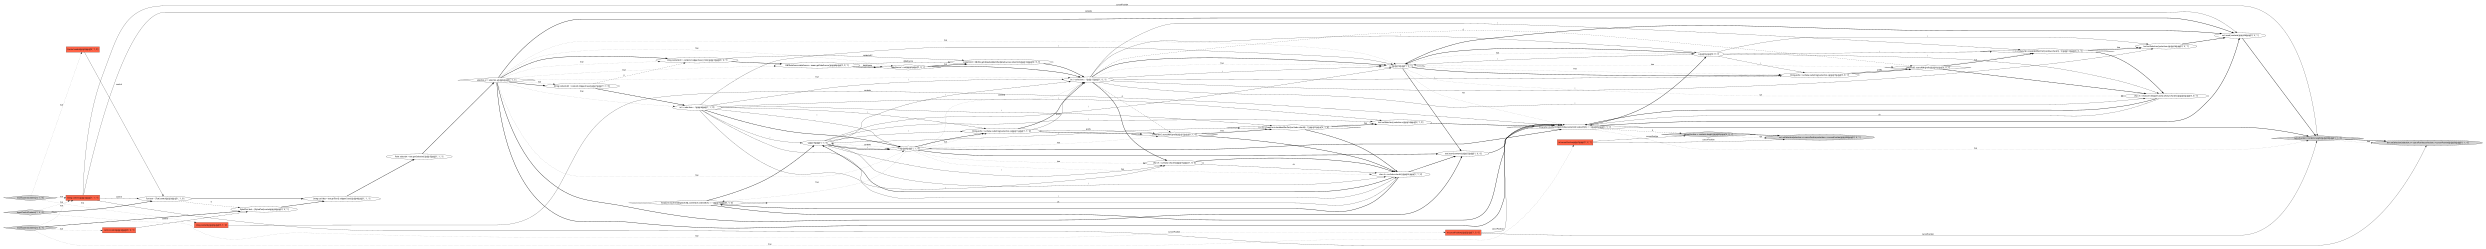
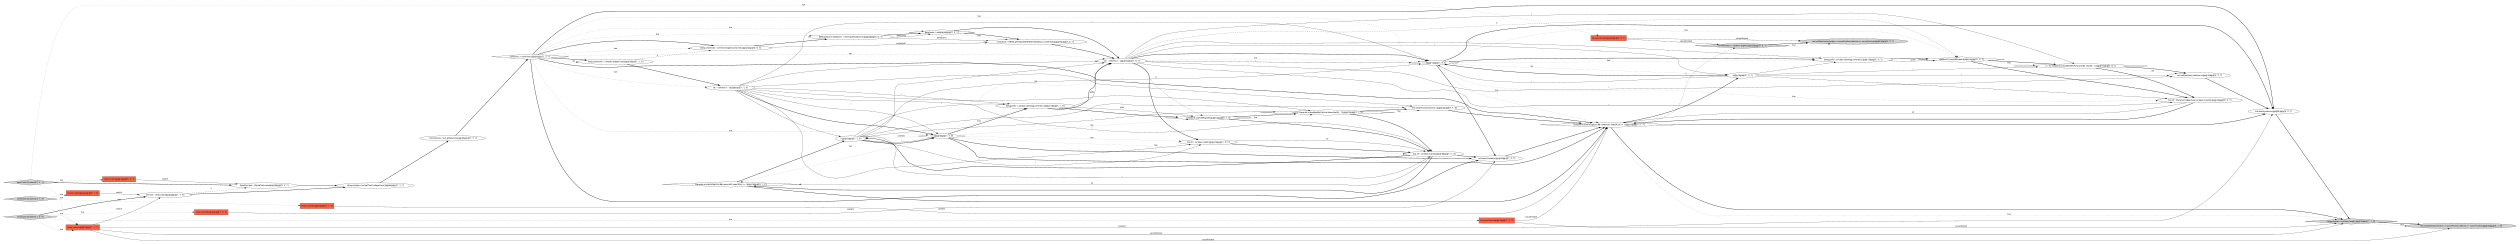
(1002, 95) -> (1035, 81)
none -> (211, 212)
